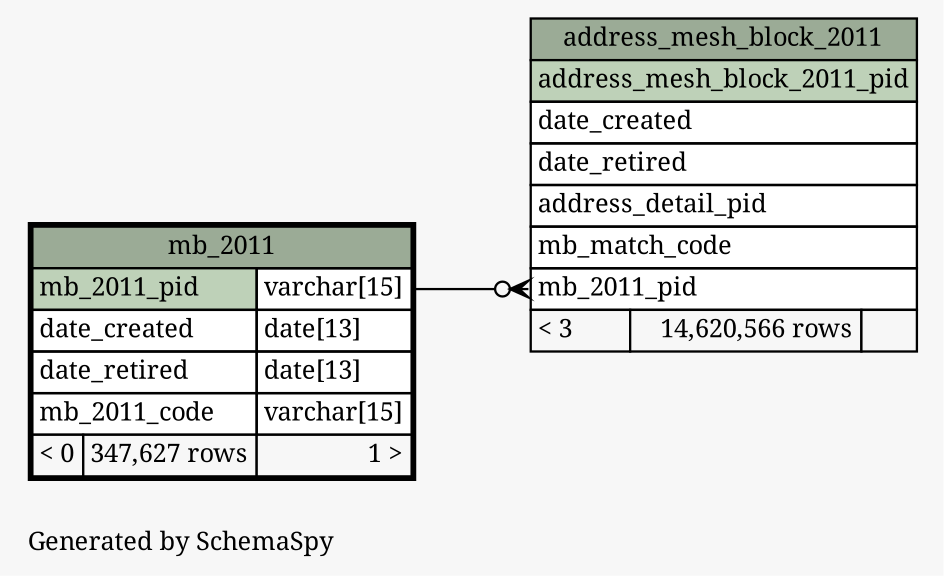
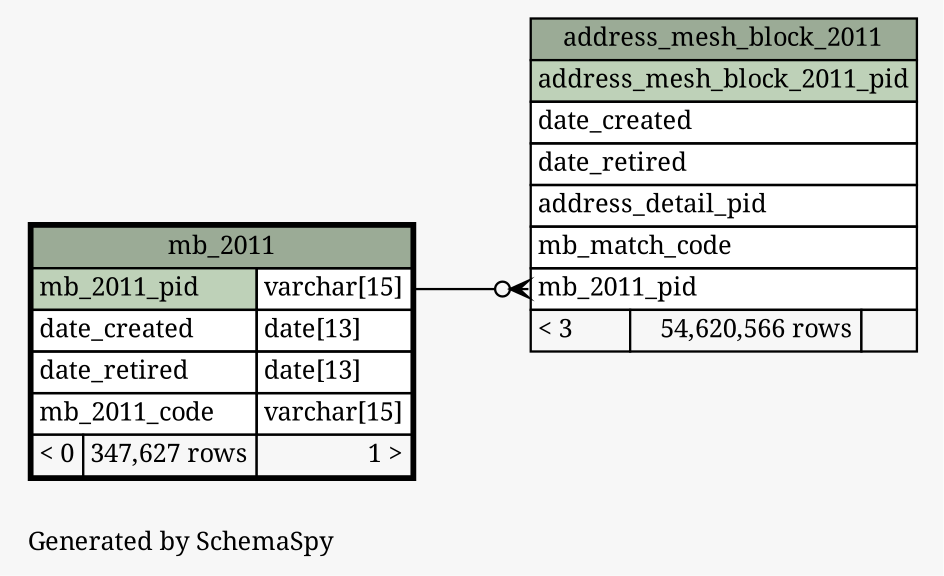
(757, 330) -> (757, 330)
